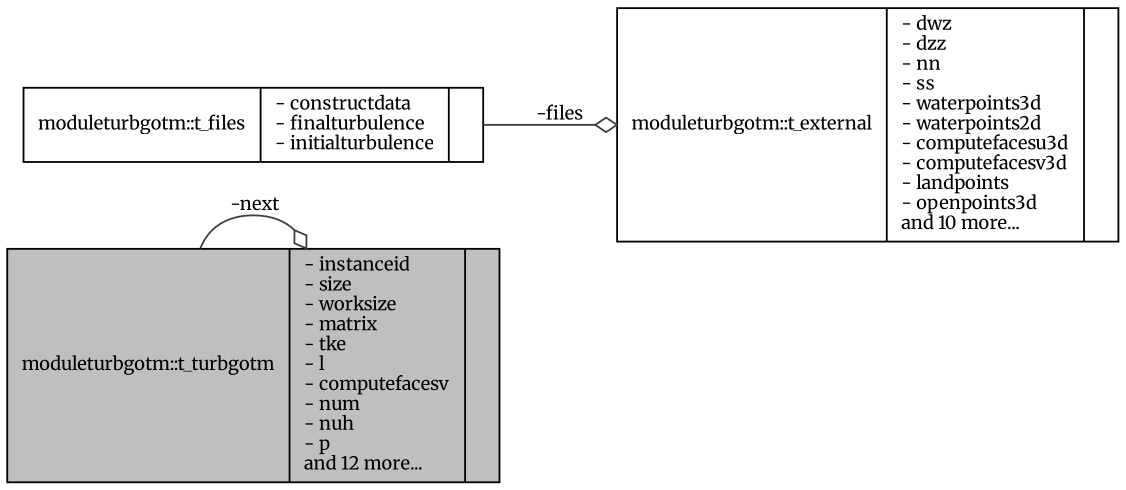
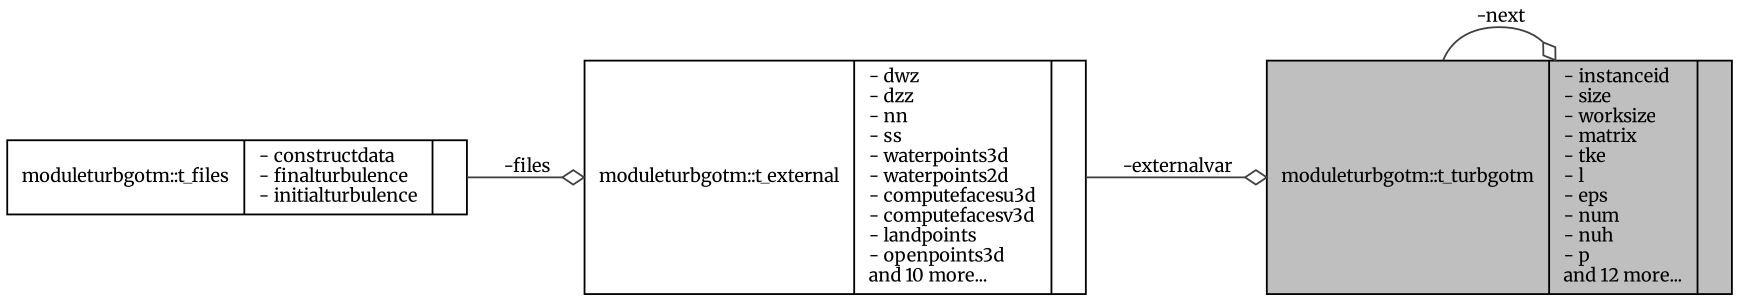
none -> (1165, 177)
(377, 385) -> (1586, 196)
